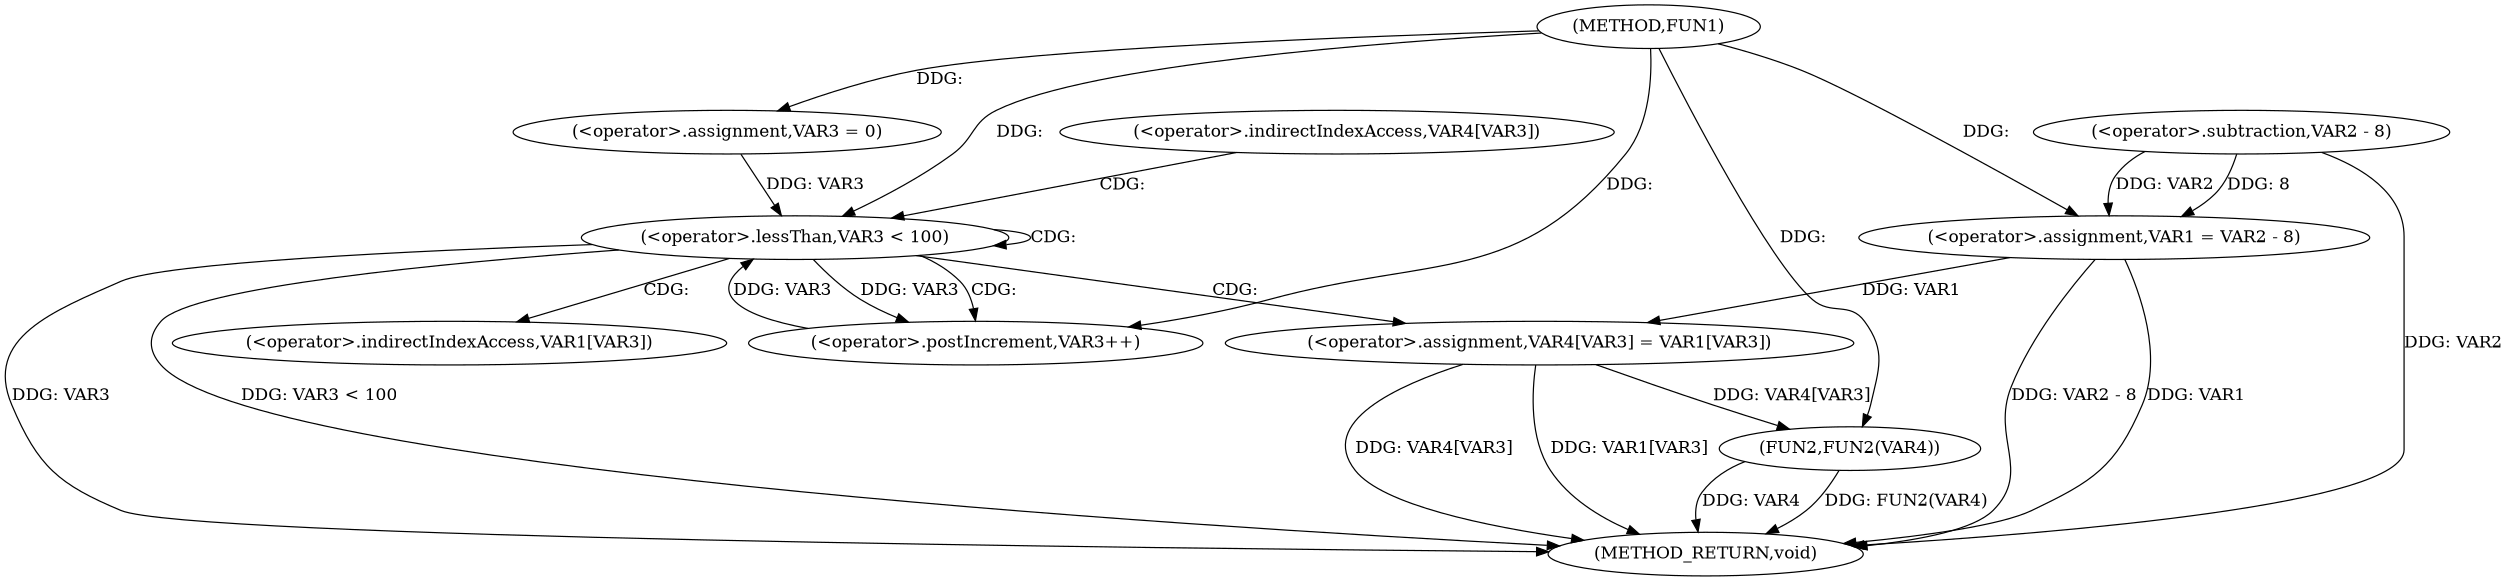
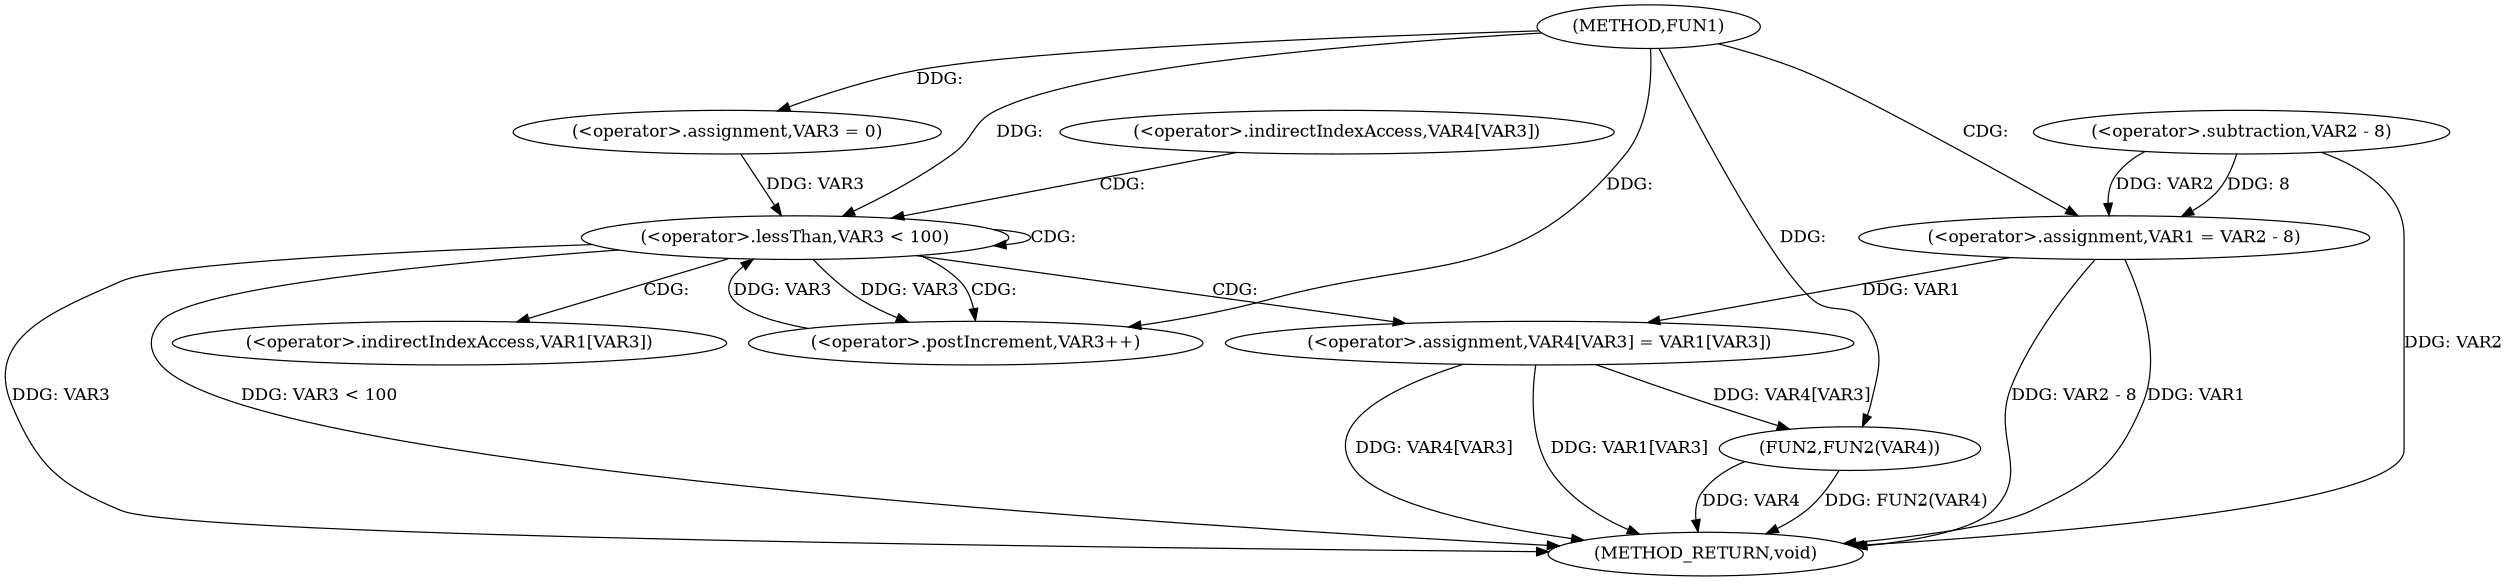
(1989, 132) -> (1989, 132)
